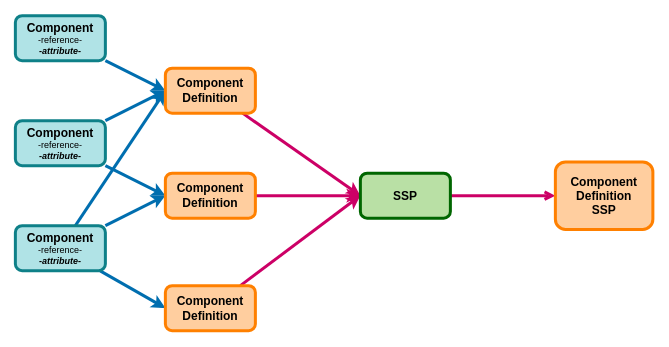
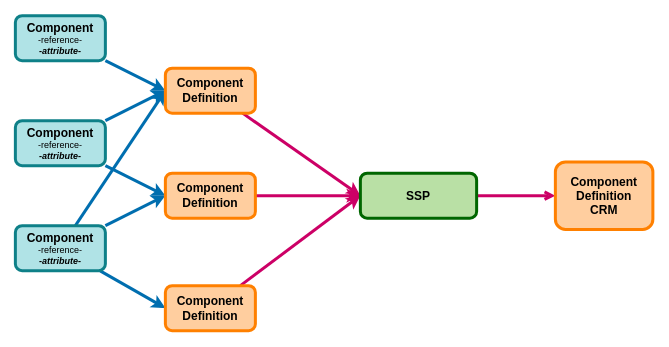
(405, 195) -> (419, 195)
(604, 195) -> (604, 195)
